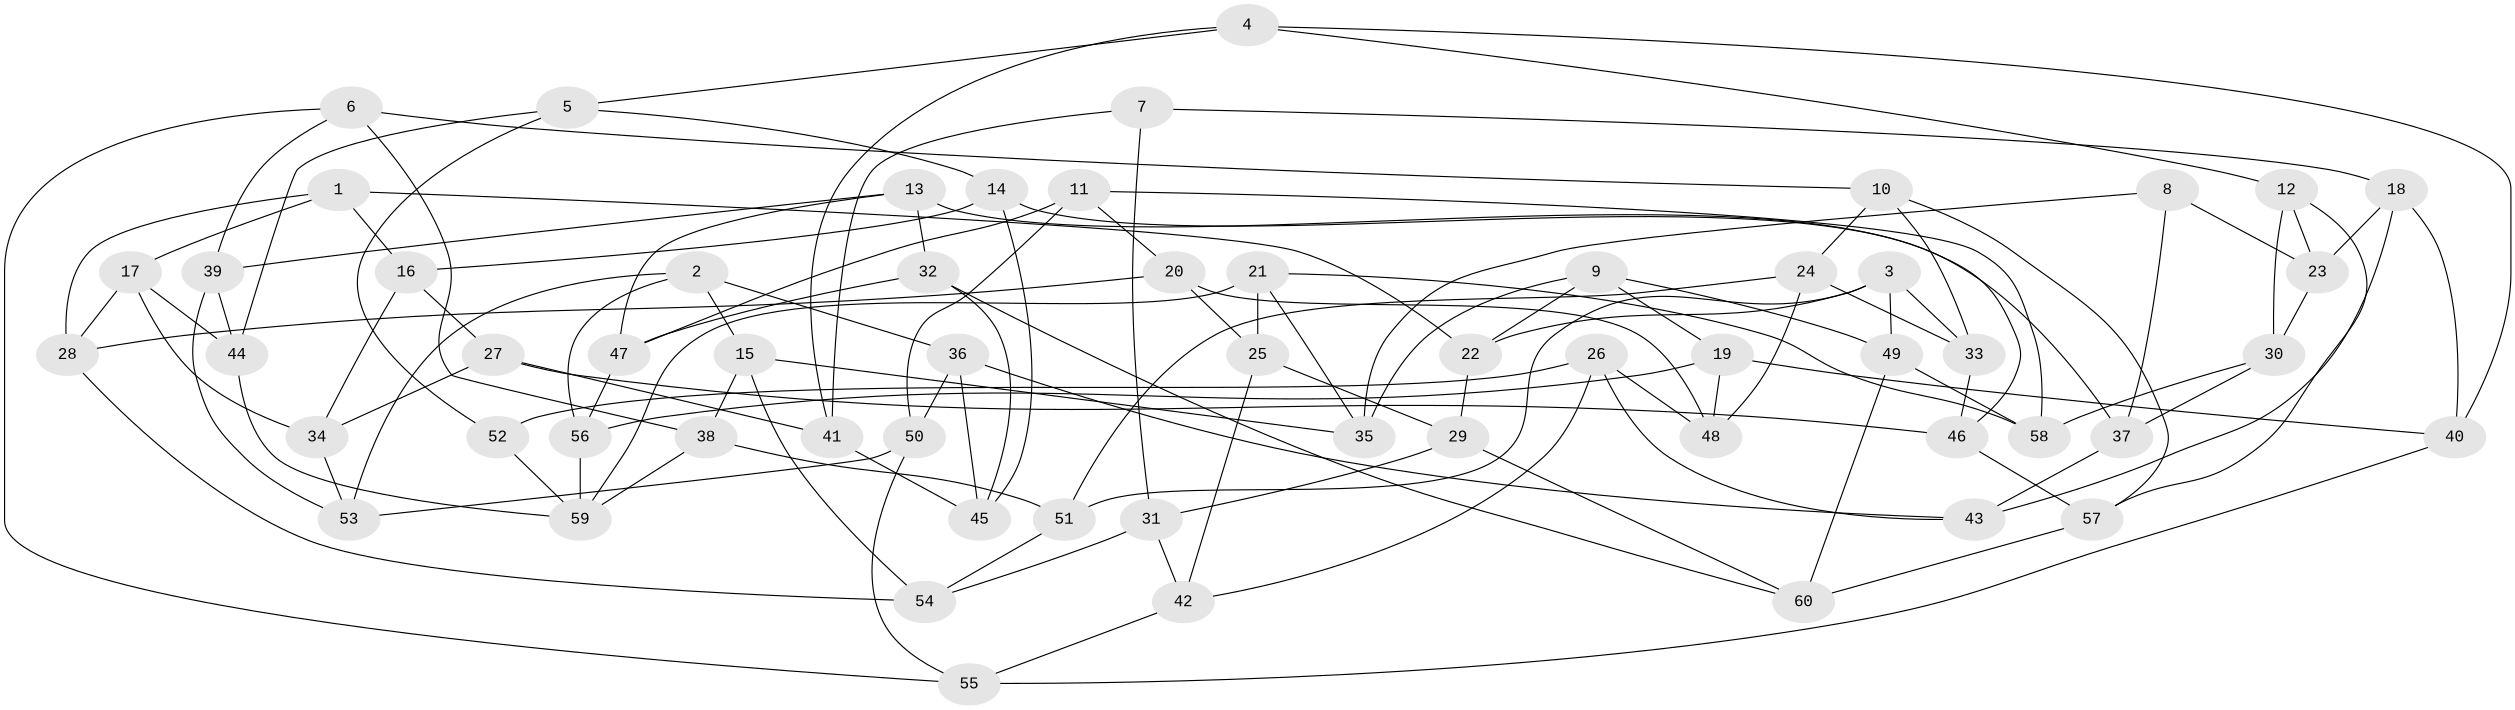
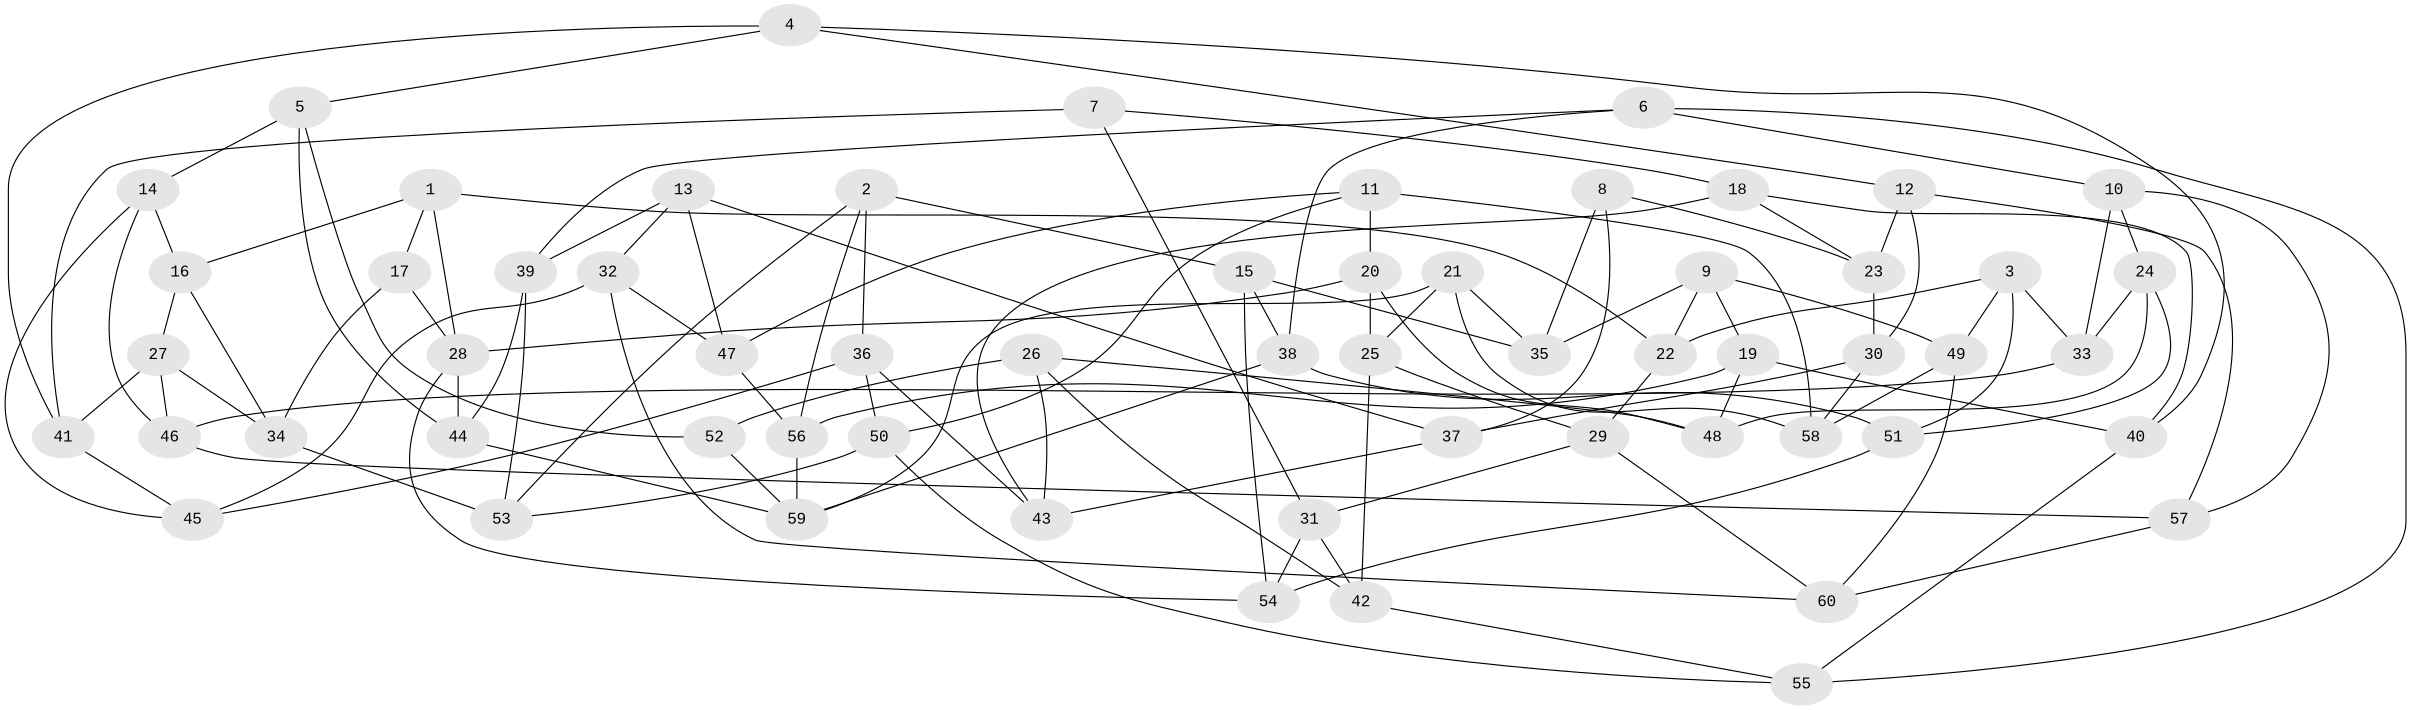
(184, 314) -> (458, 389)
